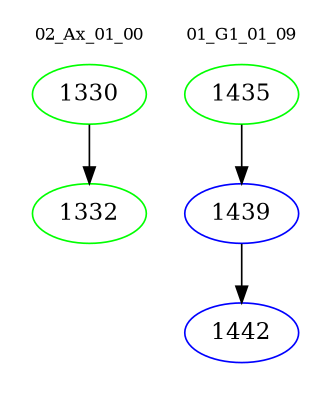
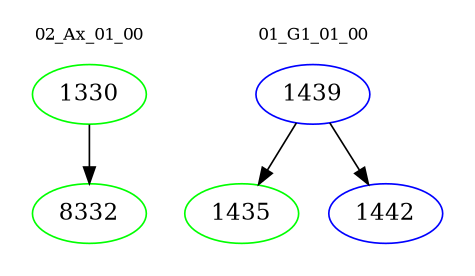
(242, 36) -> (314, 36)
(242, 146) -> (282, 146)
(89, 214) -> (89, 214)
